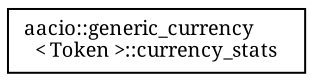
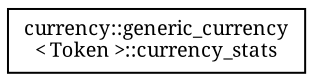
(157, 41) -> (157, 41)
